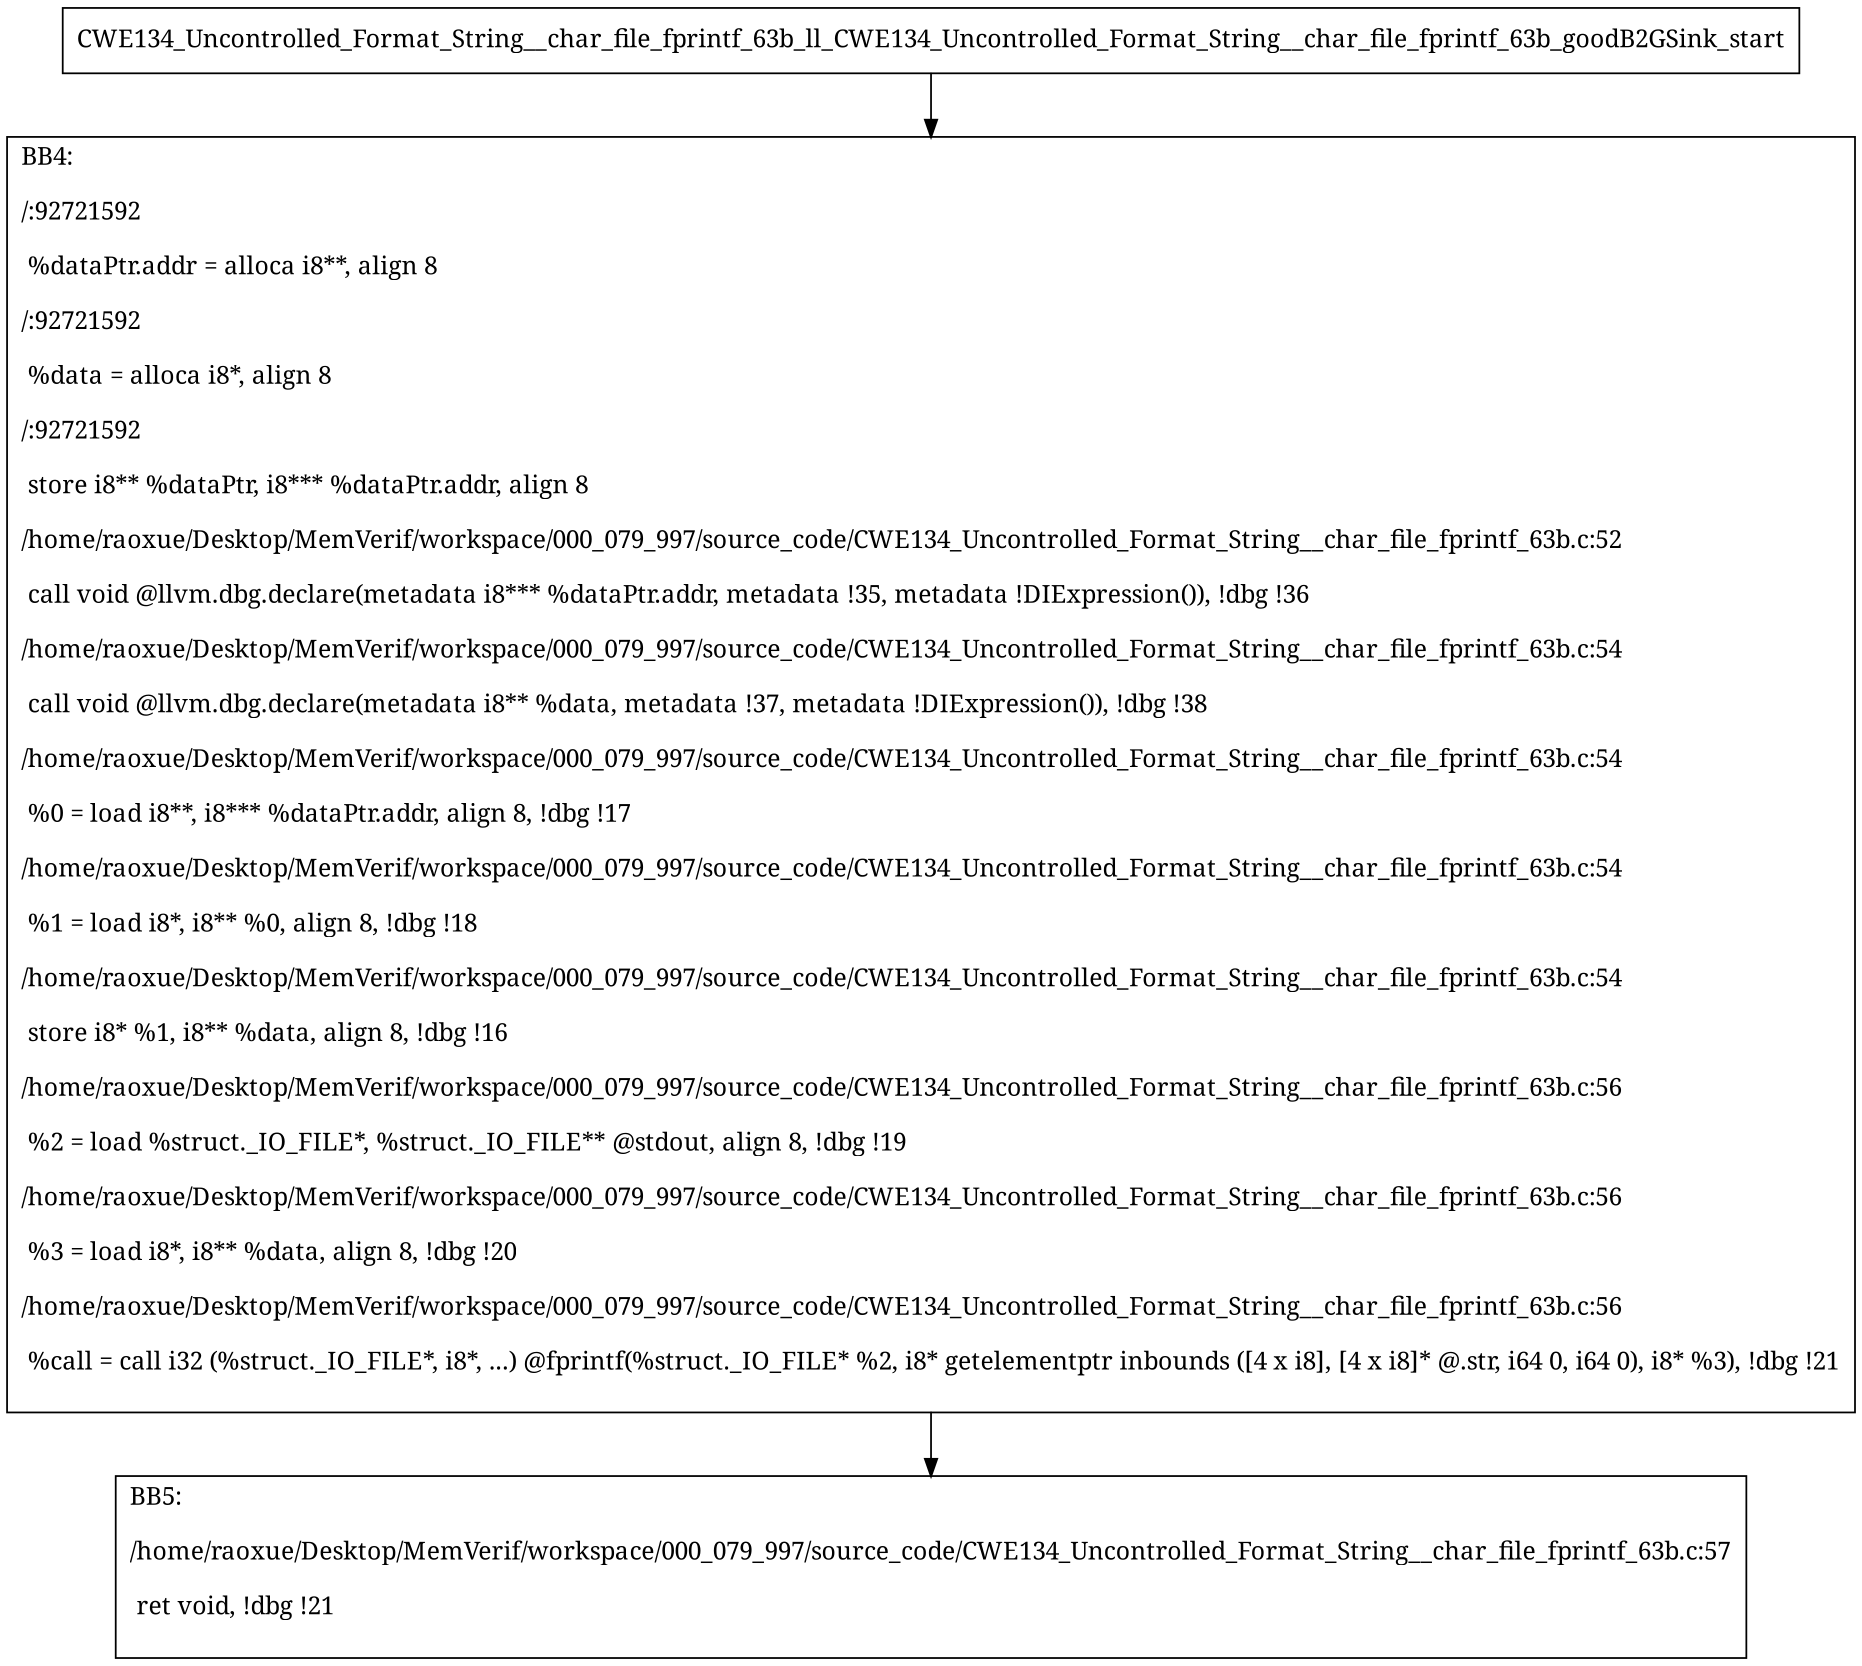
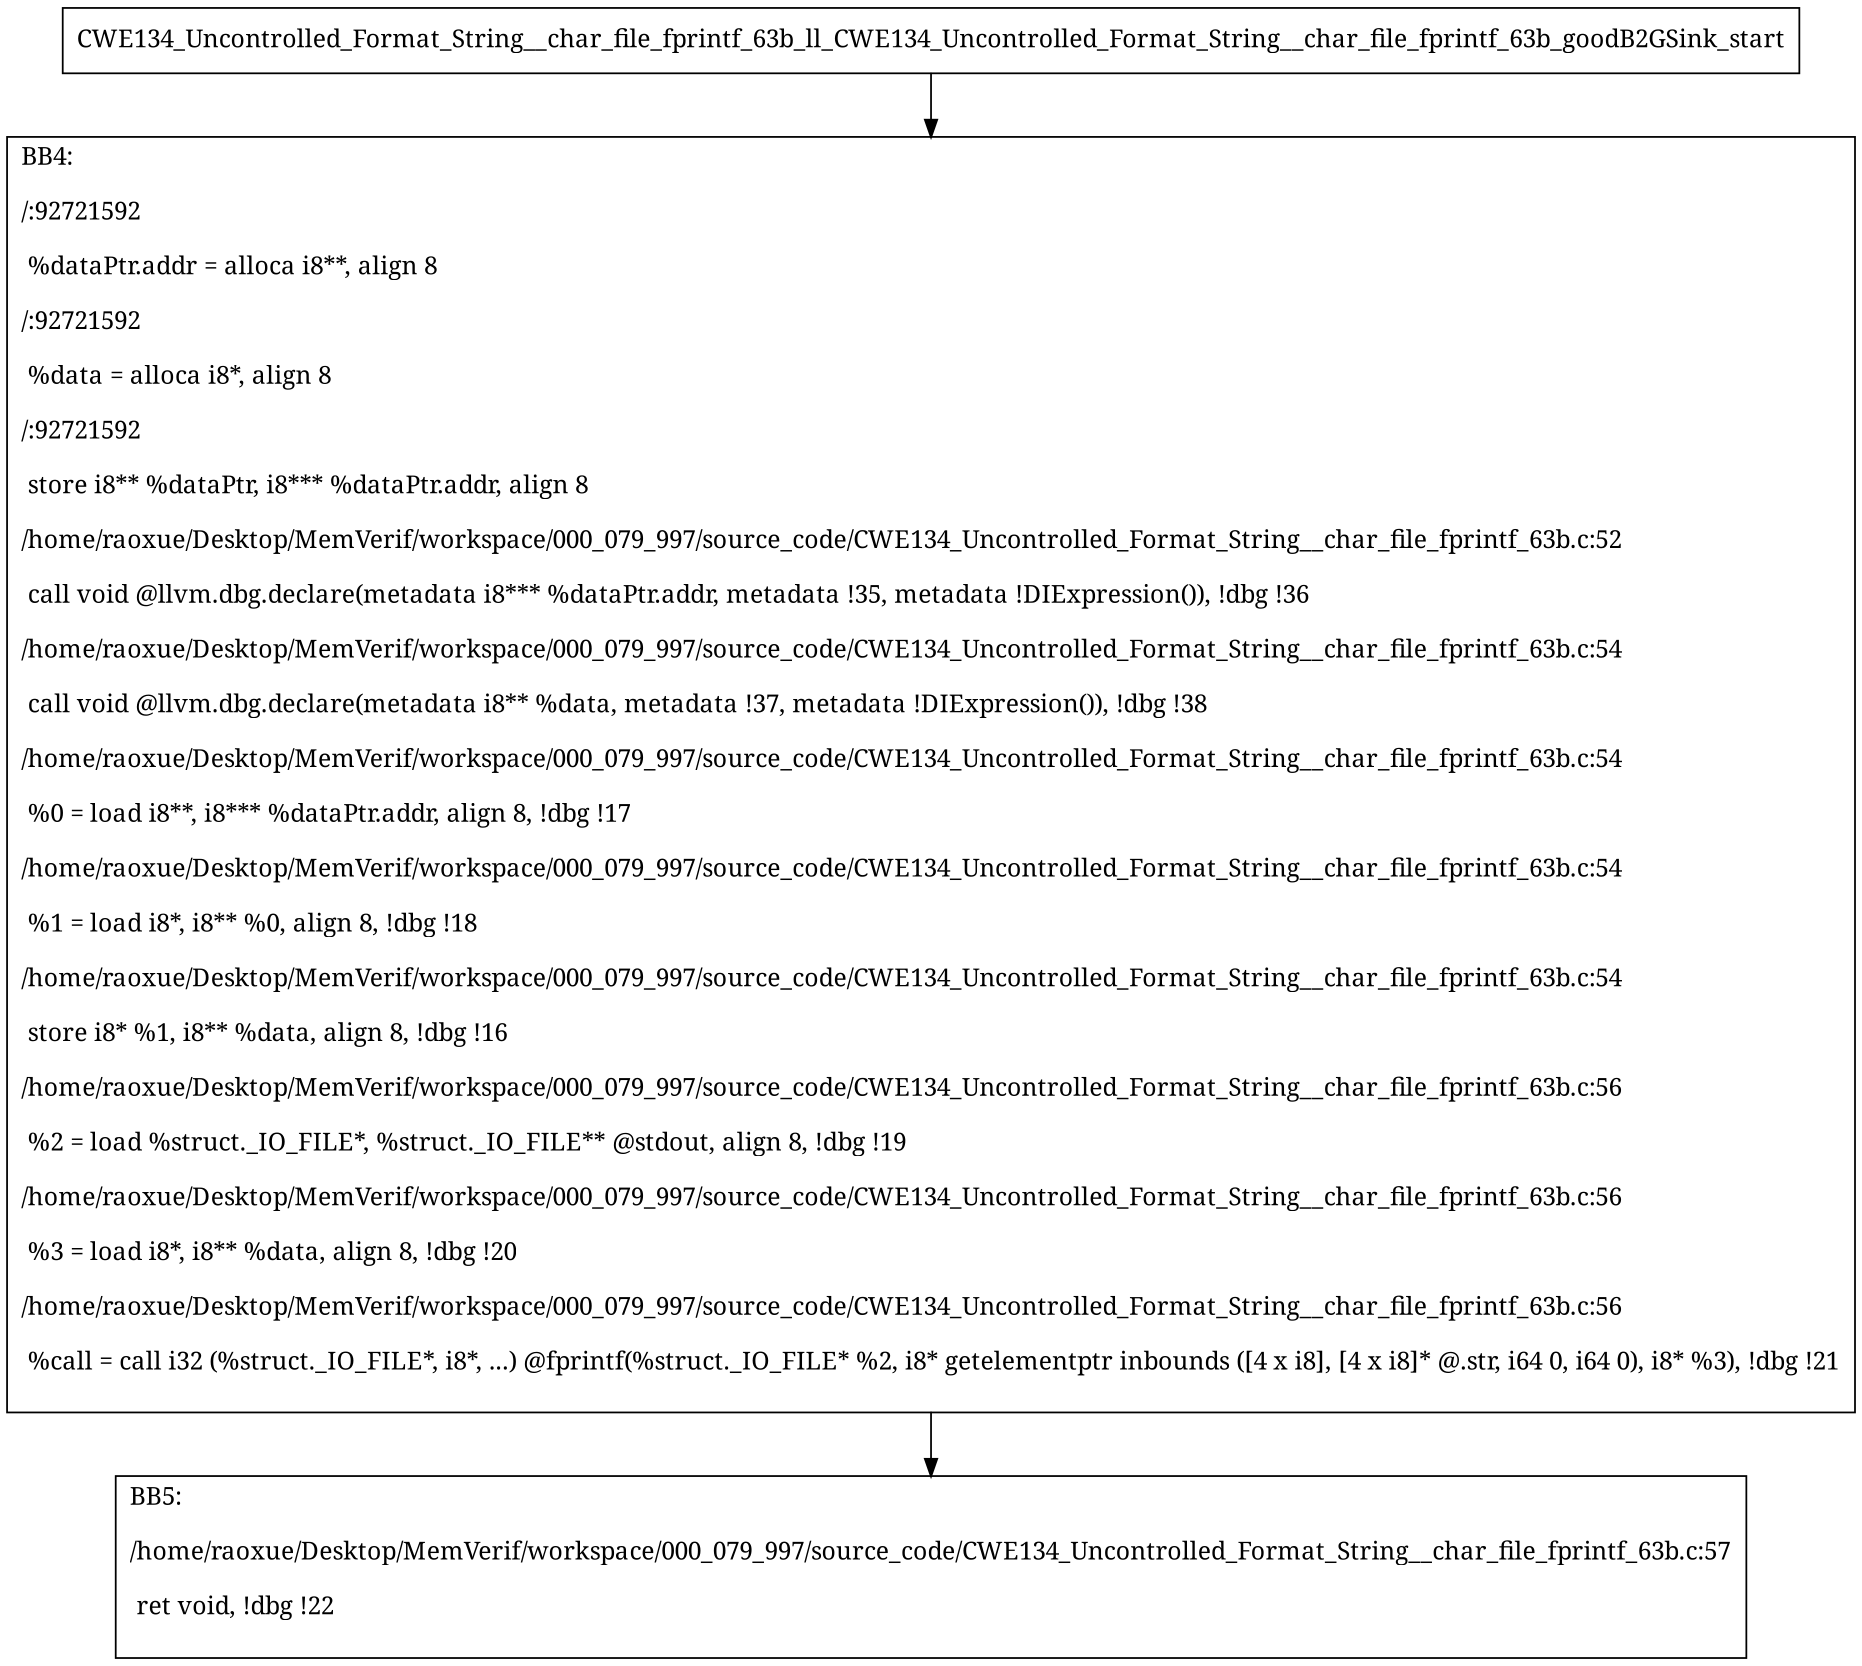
(232, 1607) -> (232, 1607)
